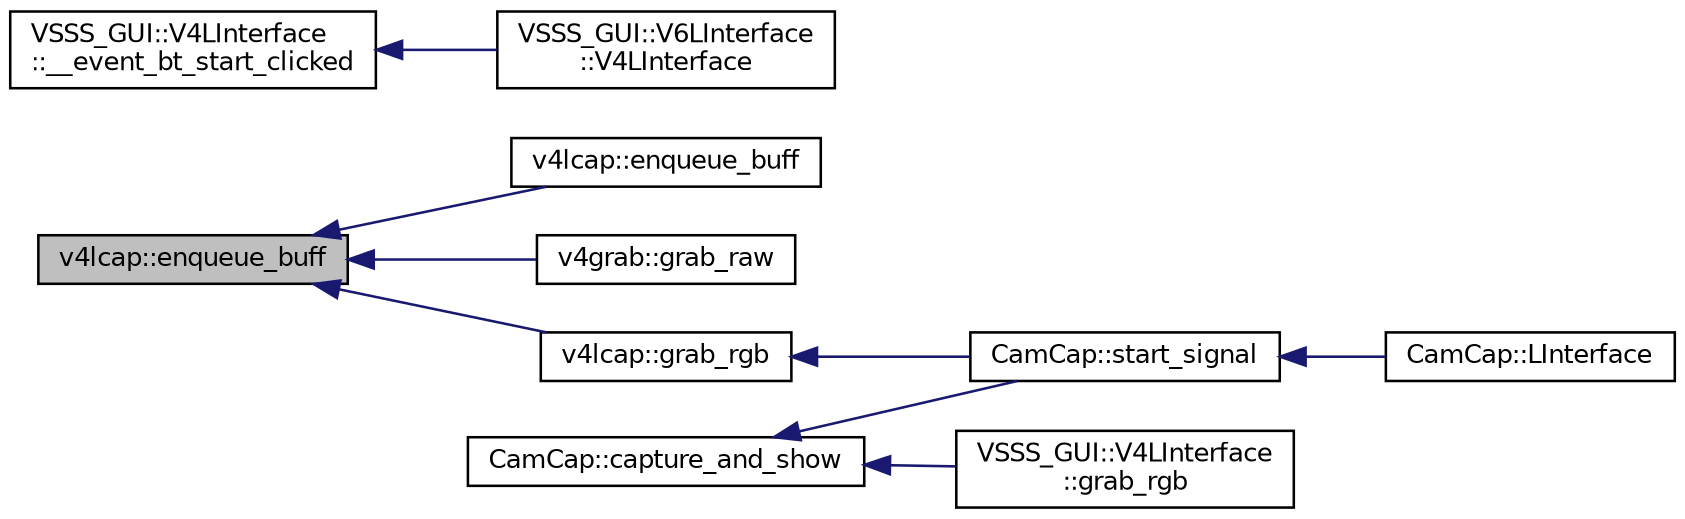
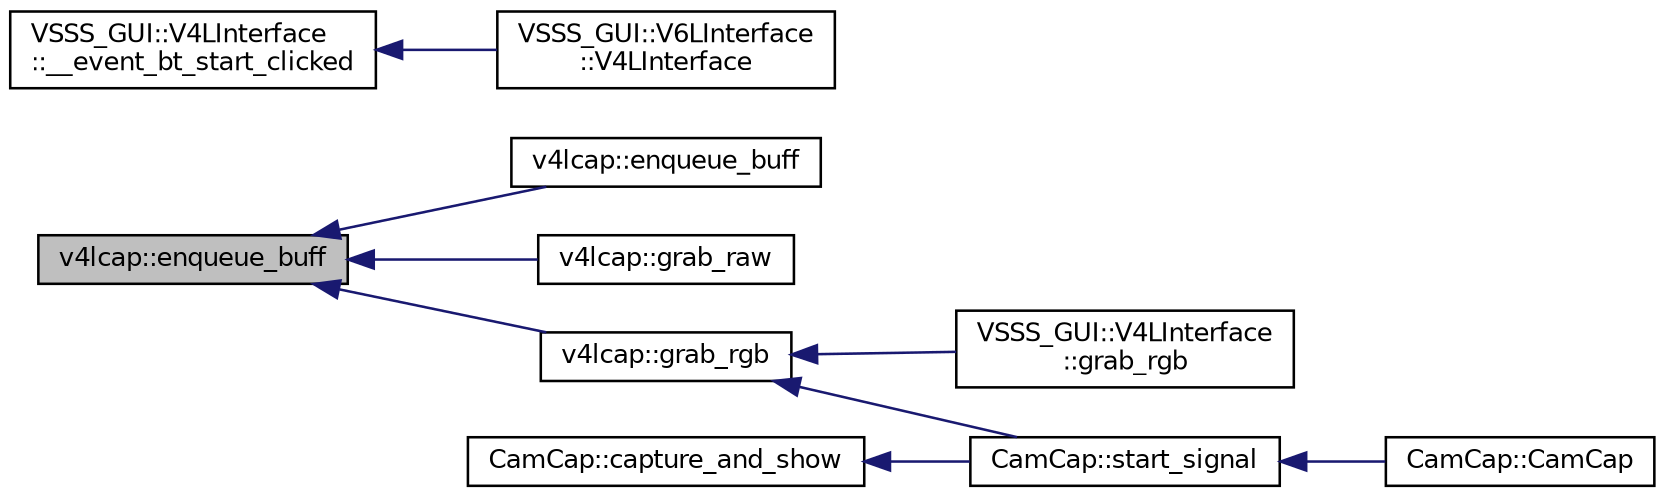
(666, 260) -> (666, 260)
(1530, 357) -> (1520, 462)
(923, 466) -> (887, 353)
